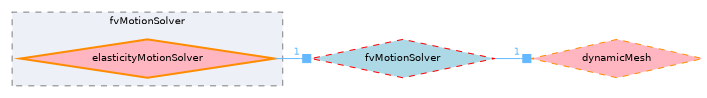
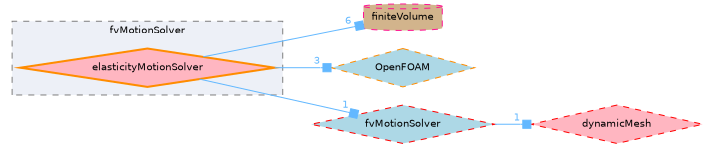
none -> (403, 17)
(617, 59) -> (617, 124)
none -> (403, 68)
